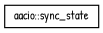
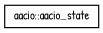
(52, 16) -> (52, 16)
